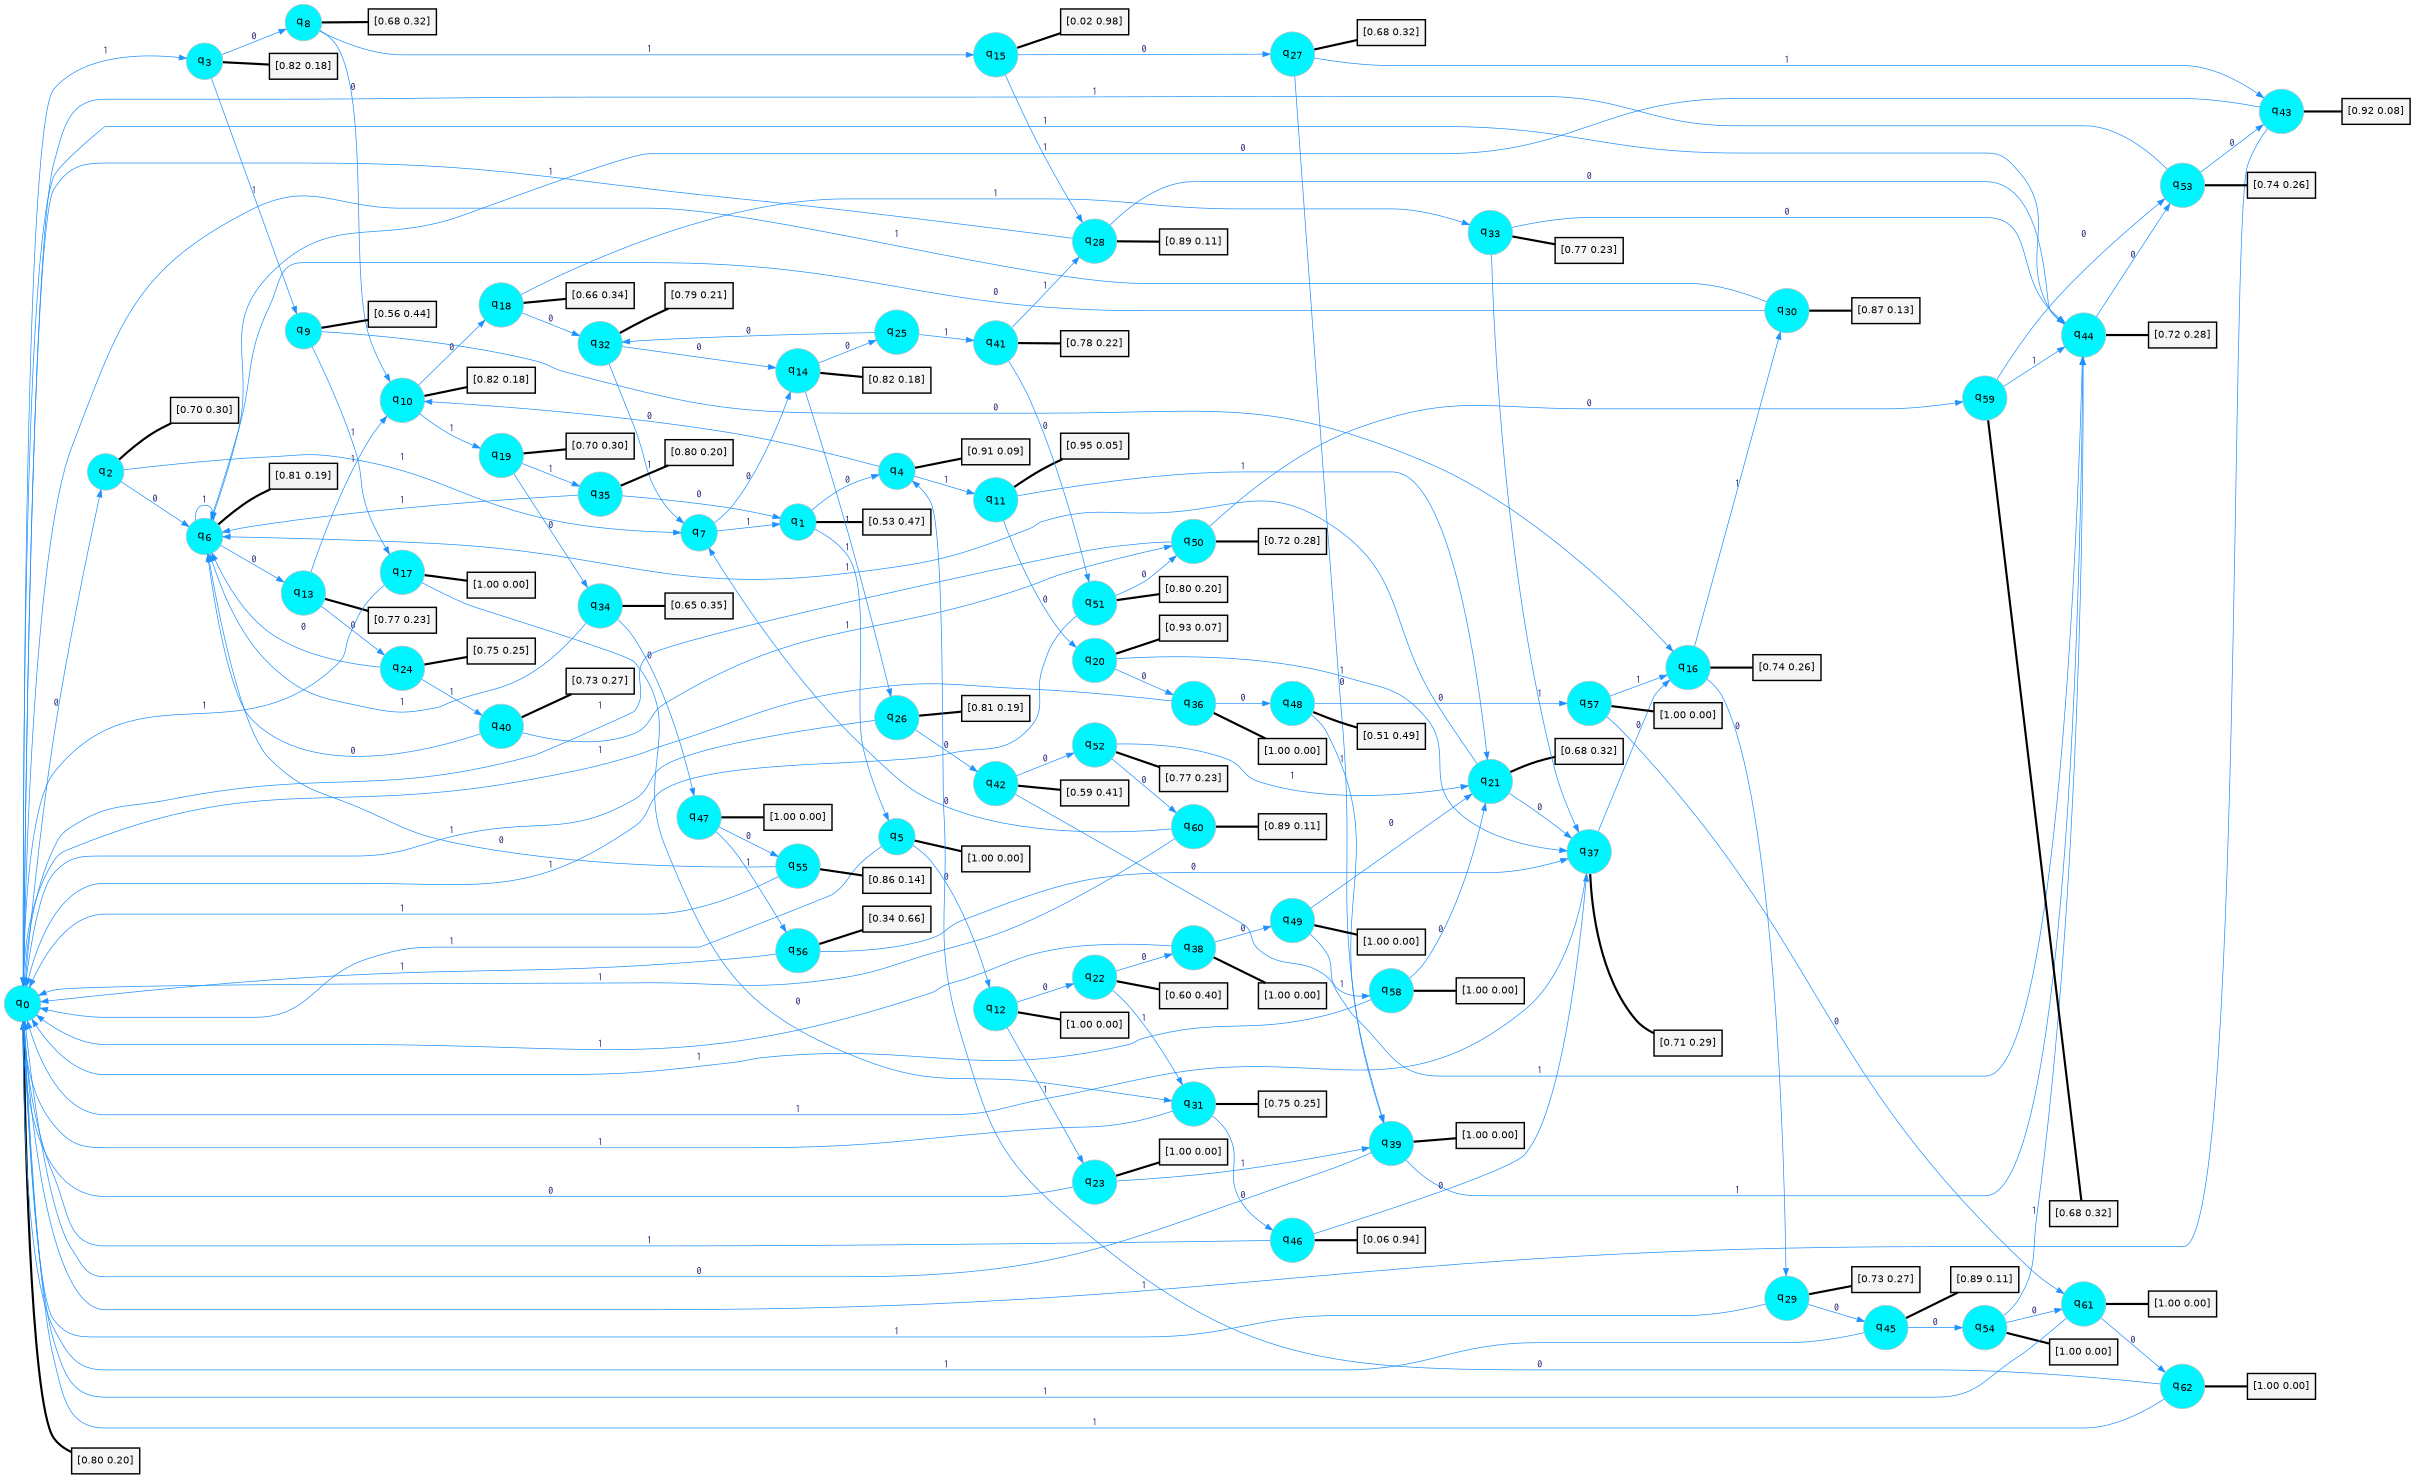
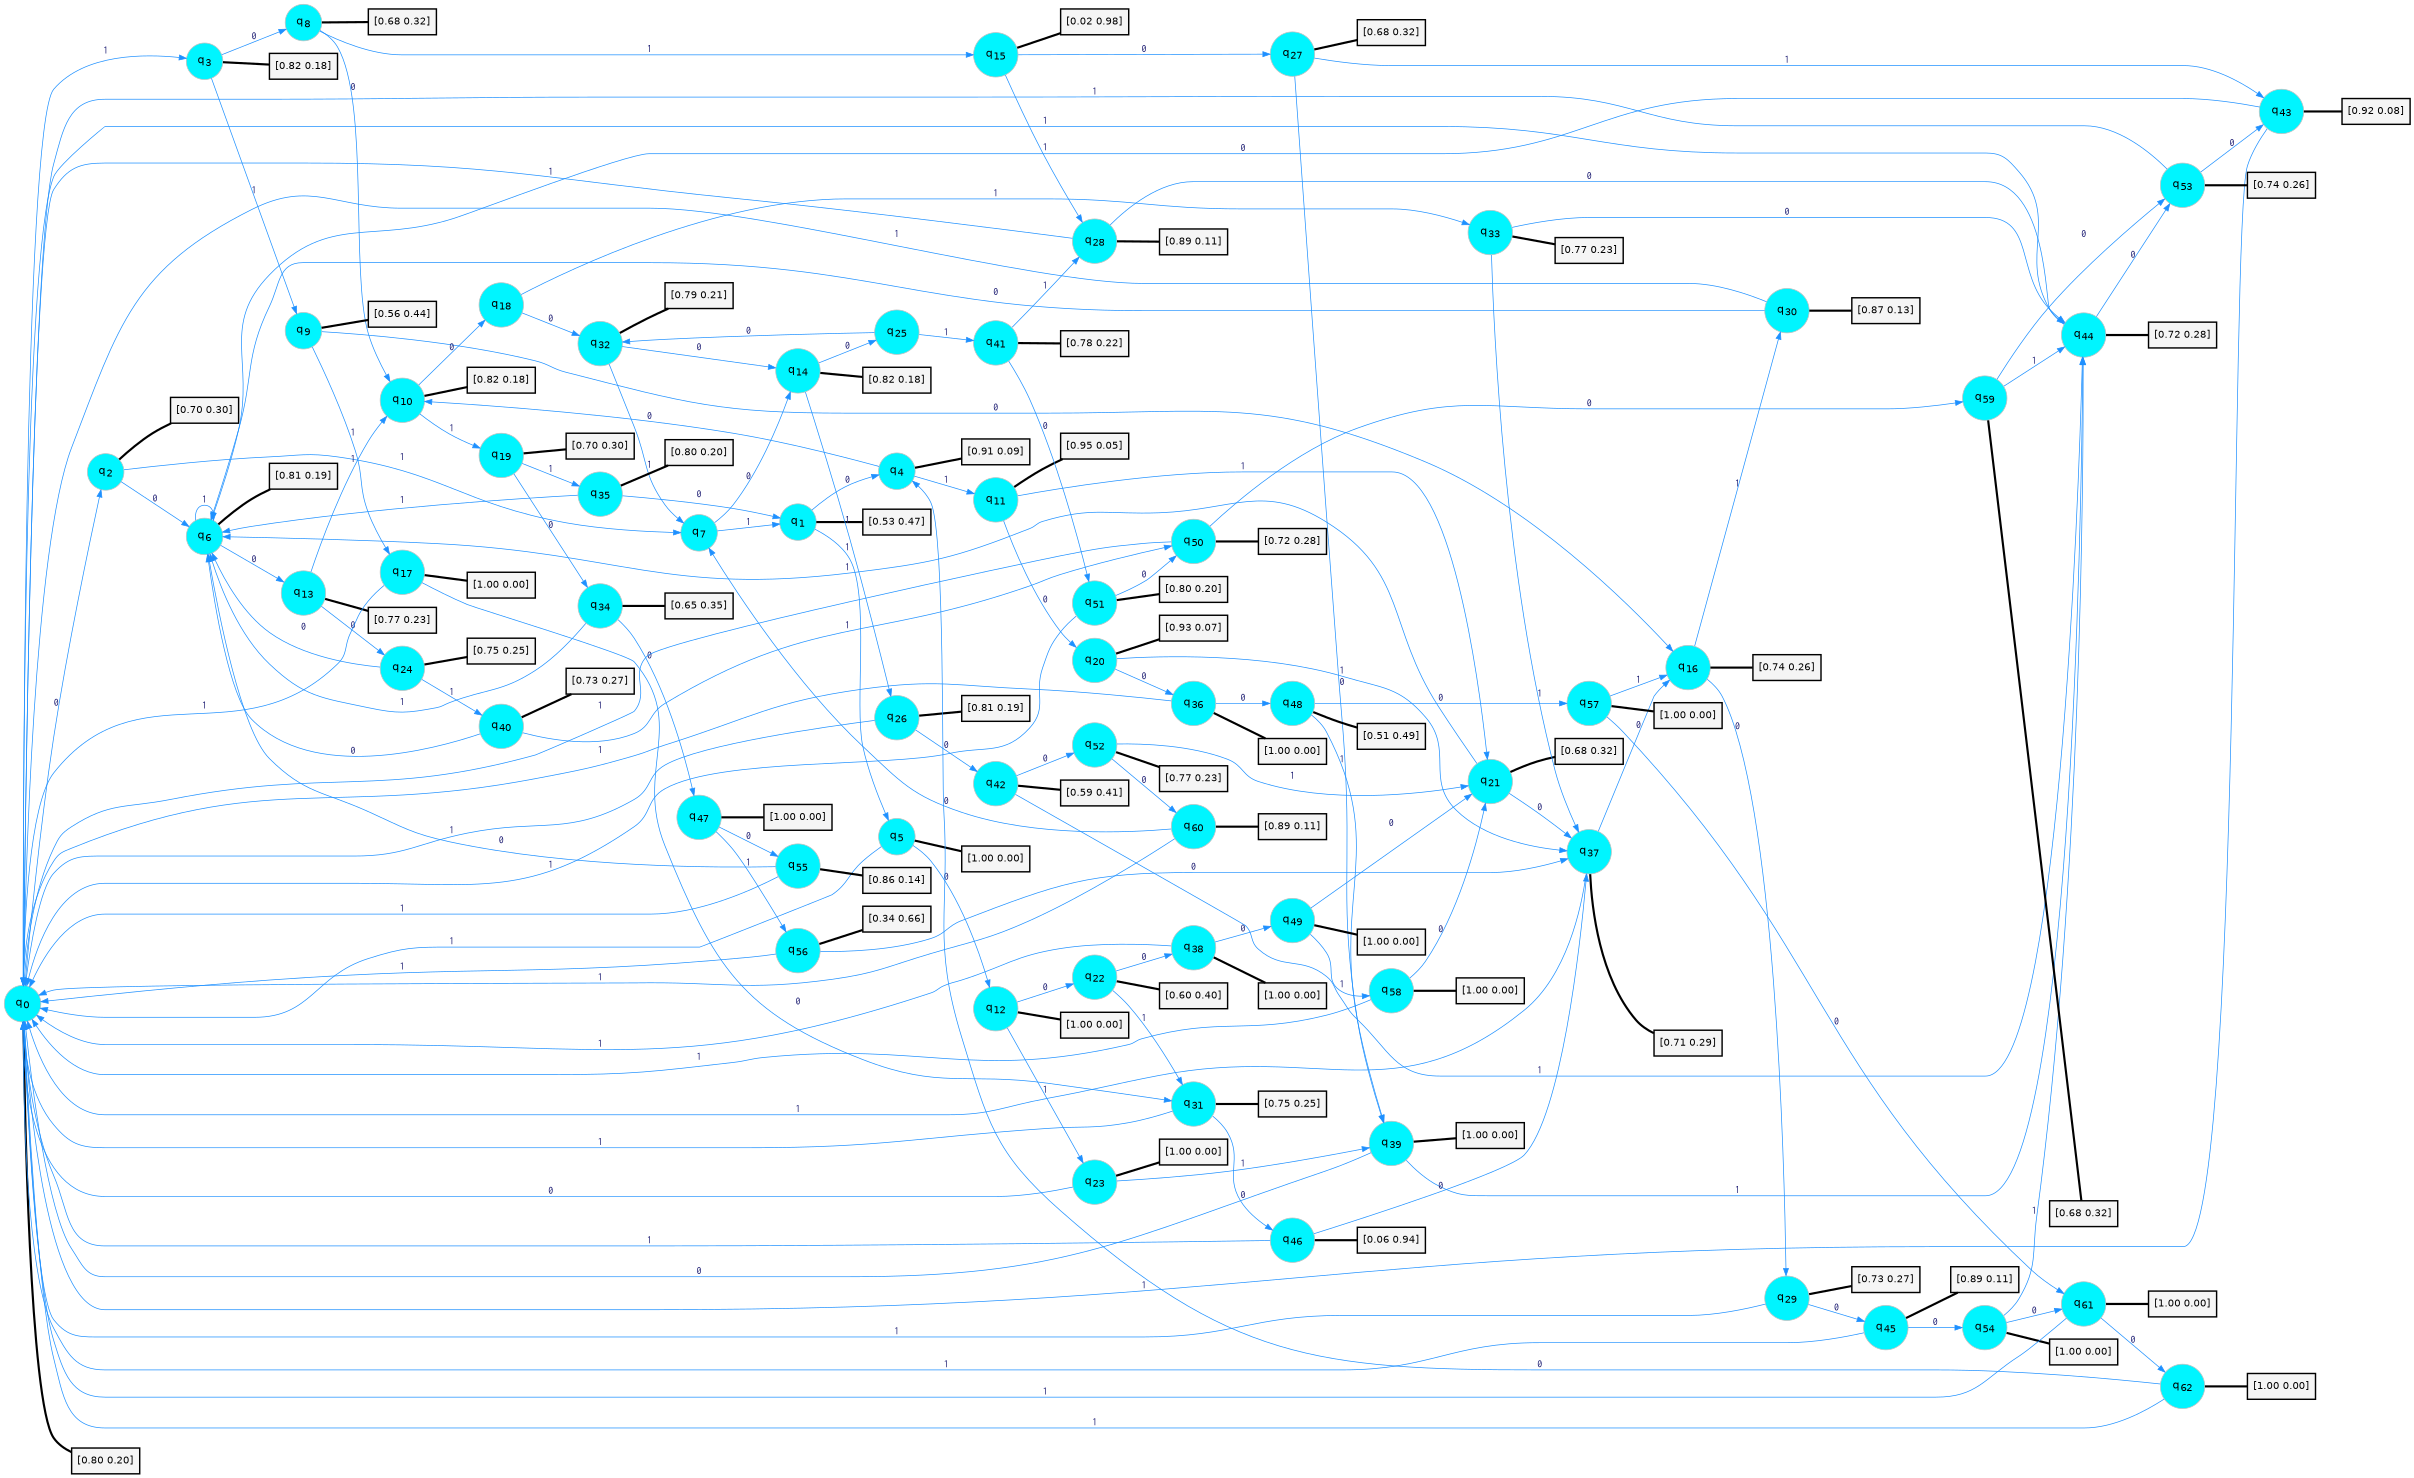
(600, 296) -> none
